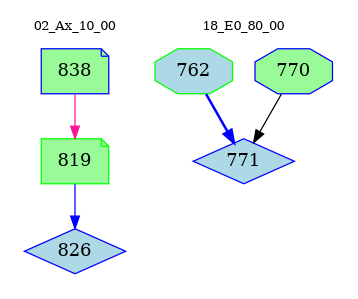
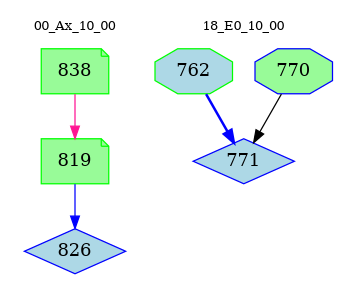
(75, 27) -> (75, 27)
(244, 27) -> (244, 27)
(75, 71) -> (75, 71)
